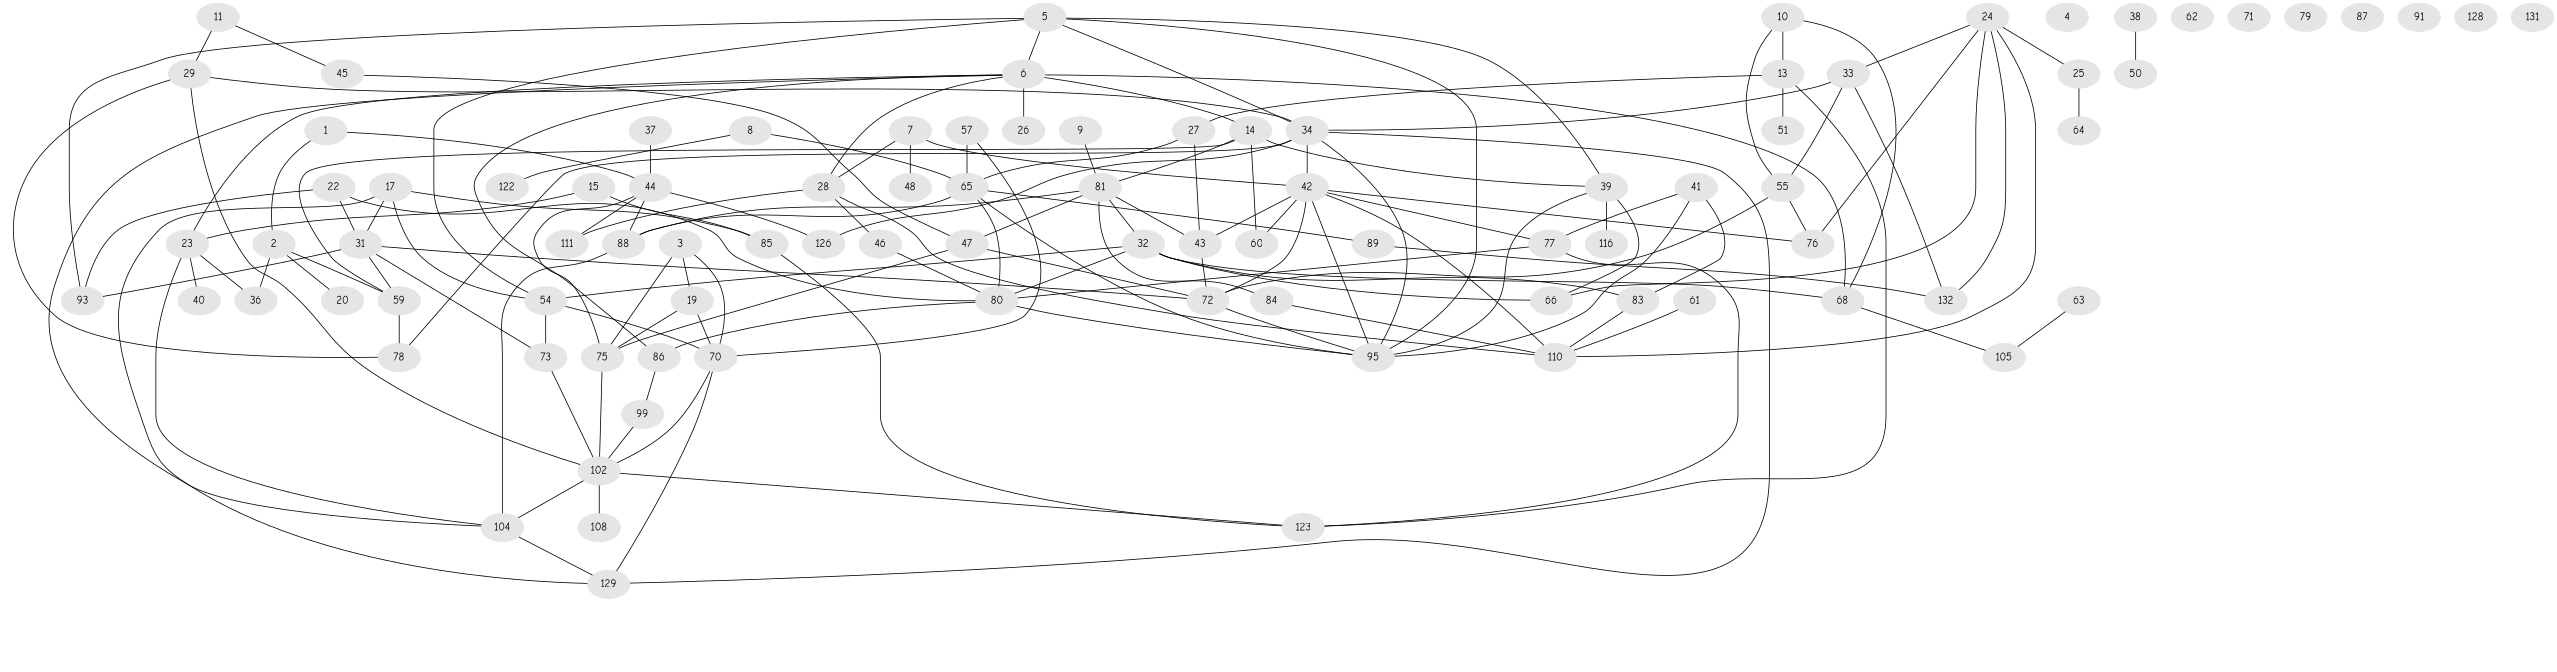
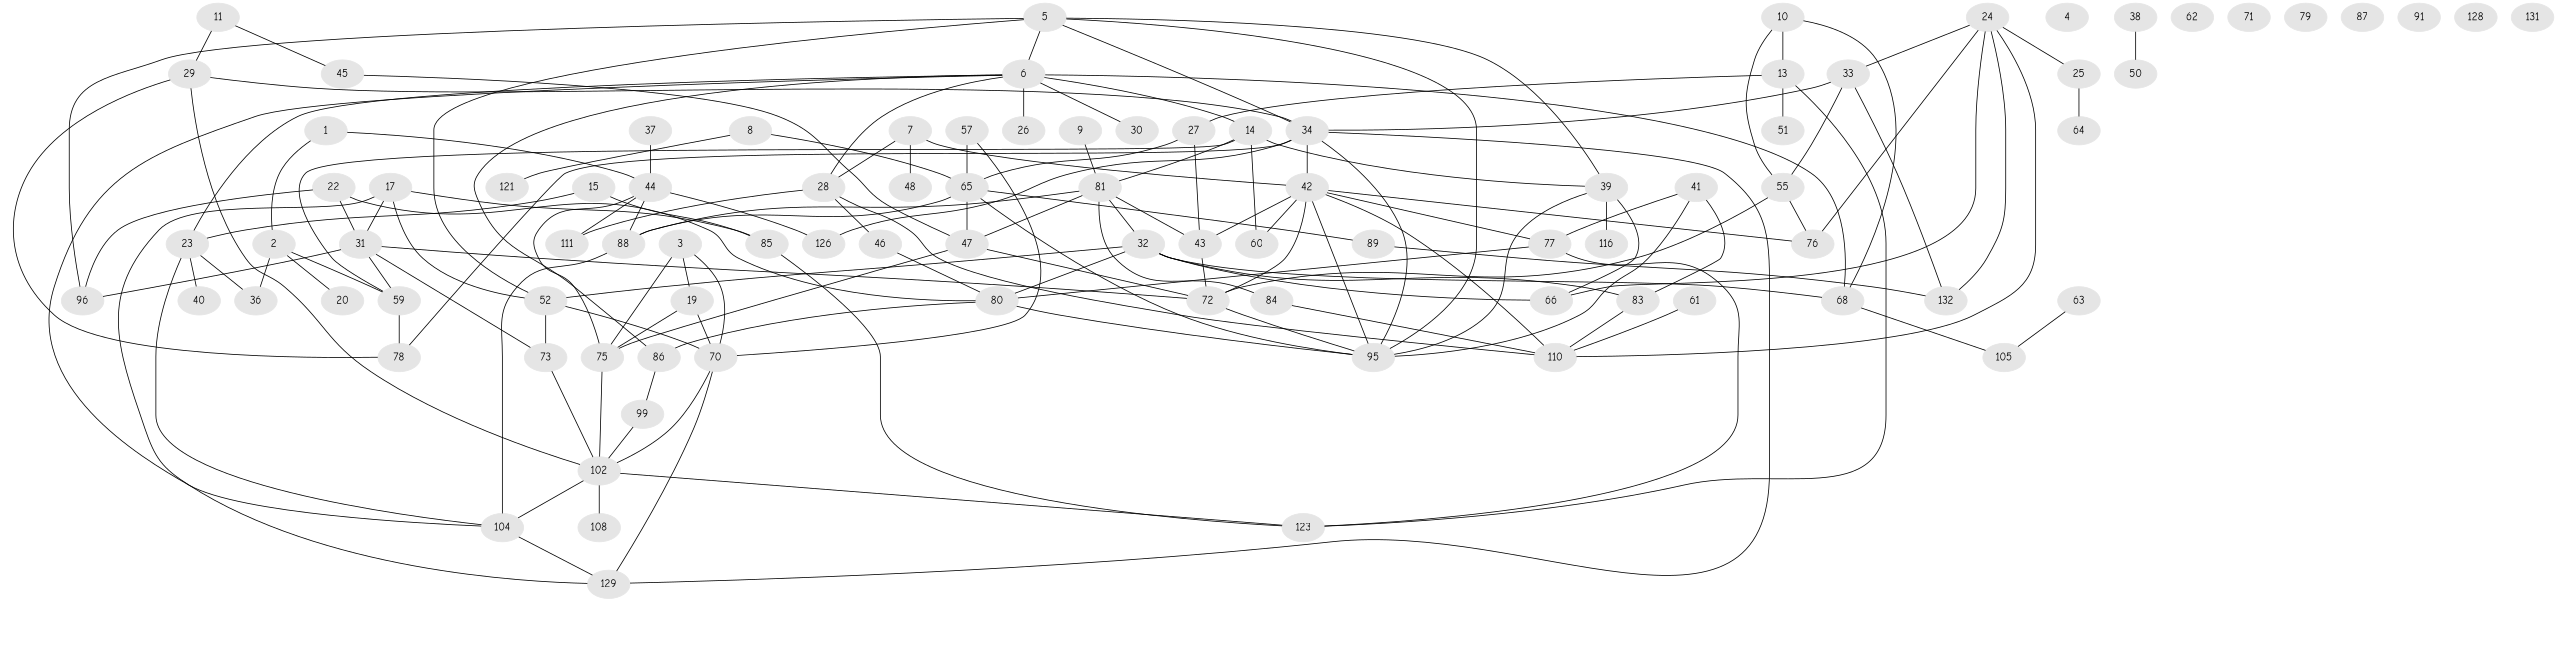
none -> (1137, 131)
(507, 187) -> (507, 187)
(998, 241) -> (967, 216)
(83, 301) -> (83, 301)
(546, 301) -> (546, 301)
